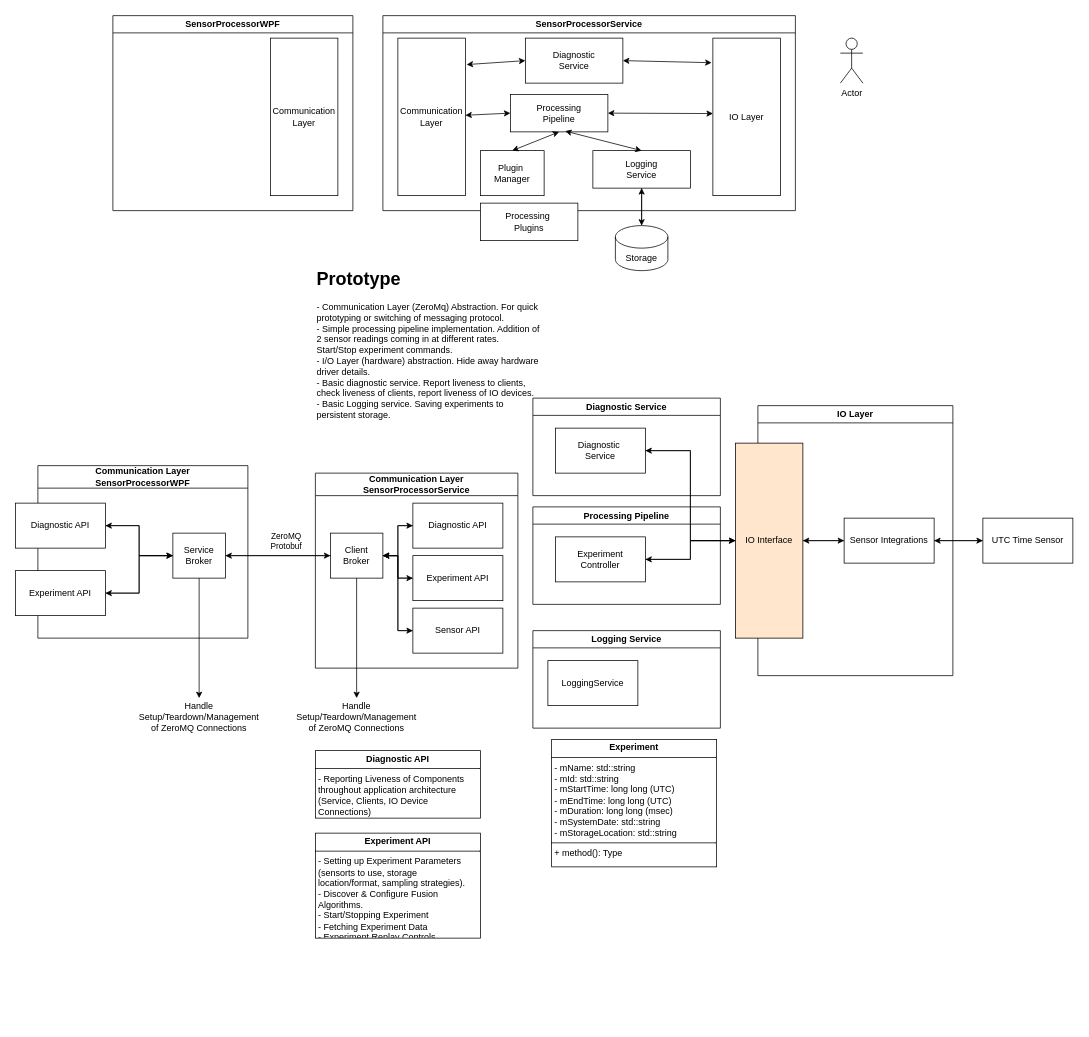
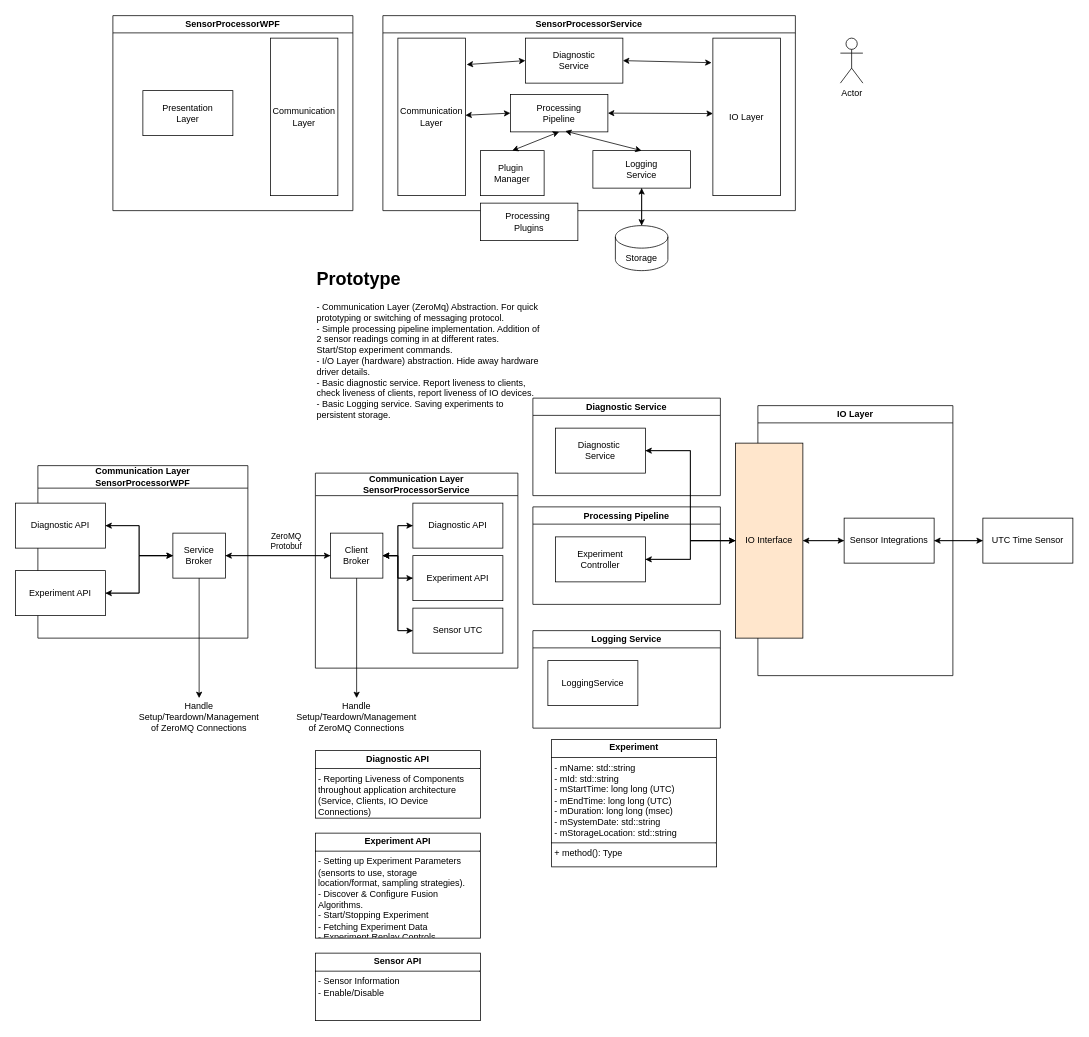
none -> (188, 113)
(458, 630) -> (458, 630)
none -> (398, 987)
